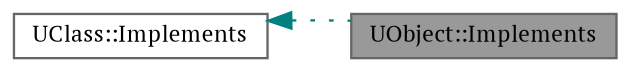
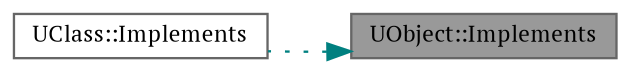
(321, 20) -> (297, 52)
